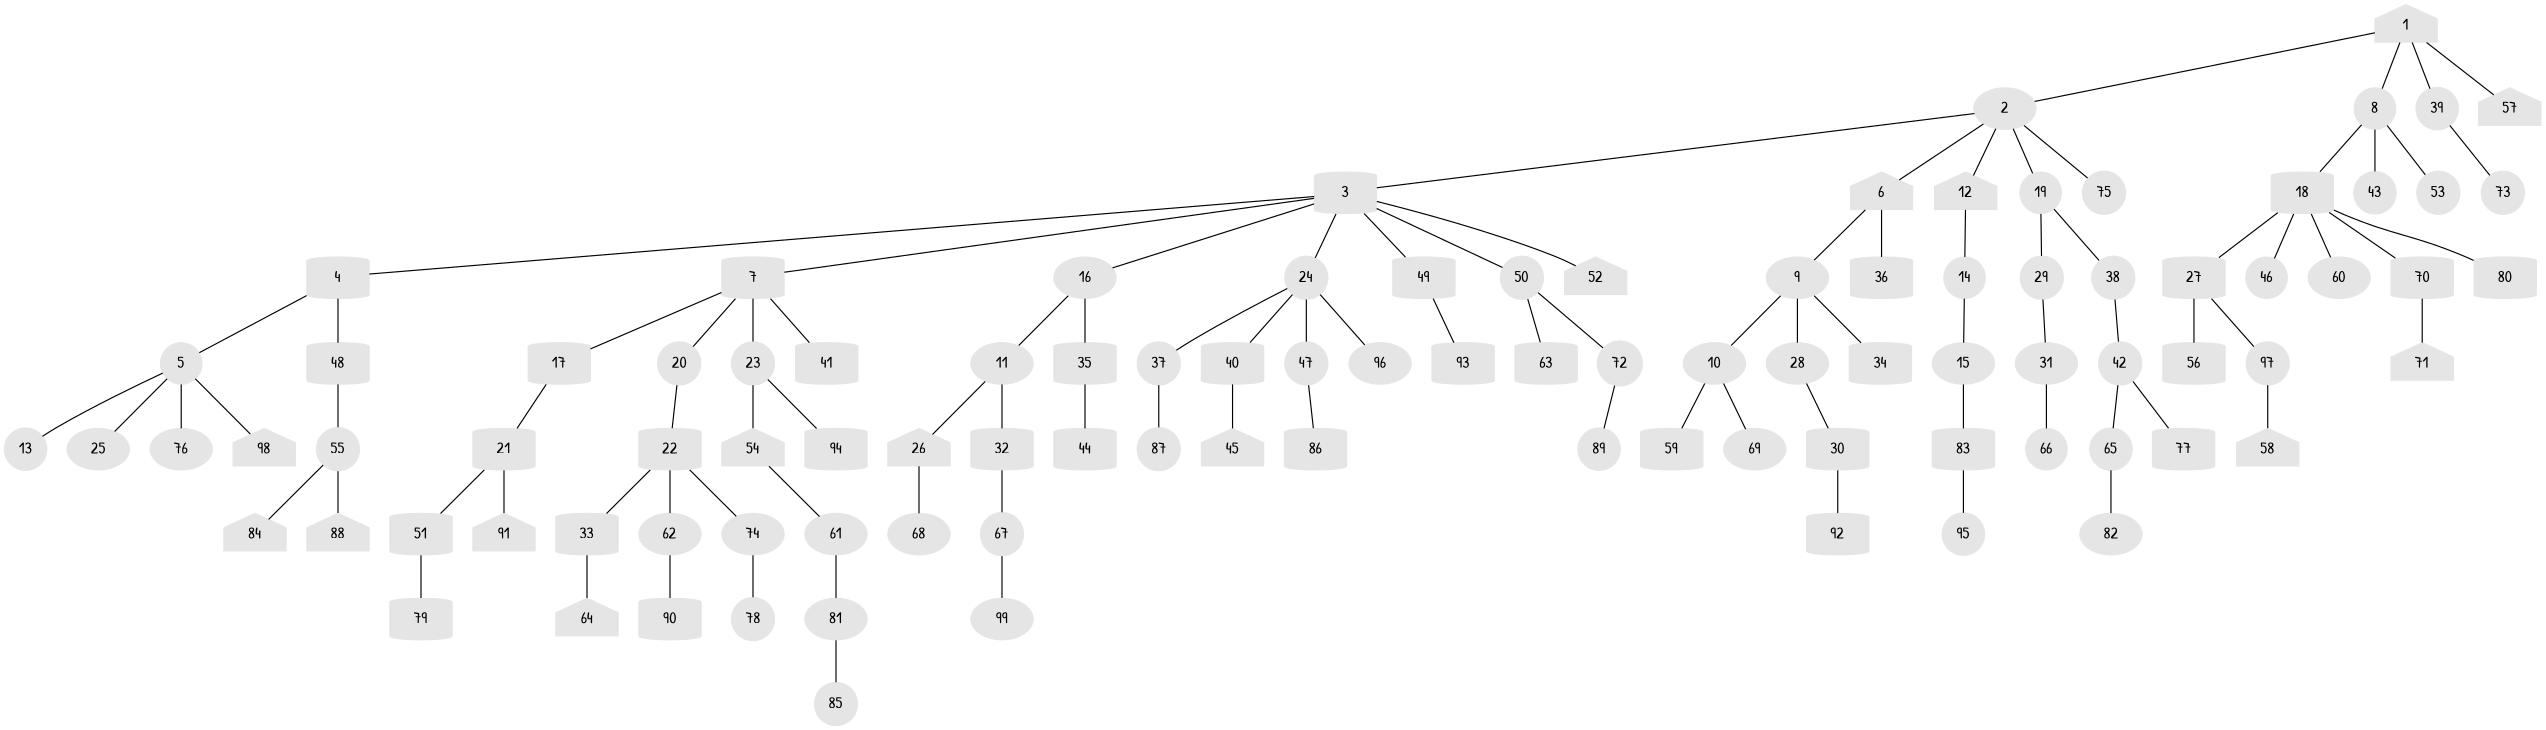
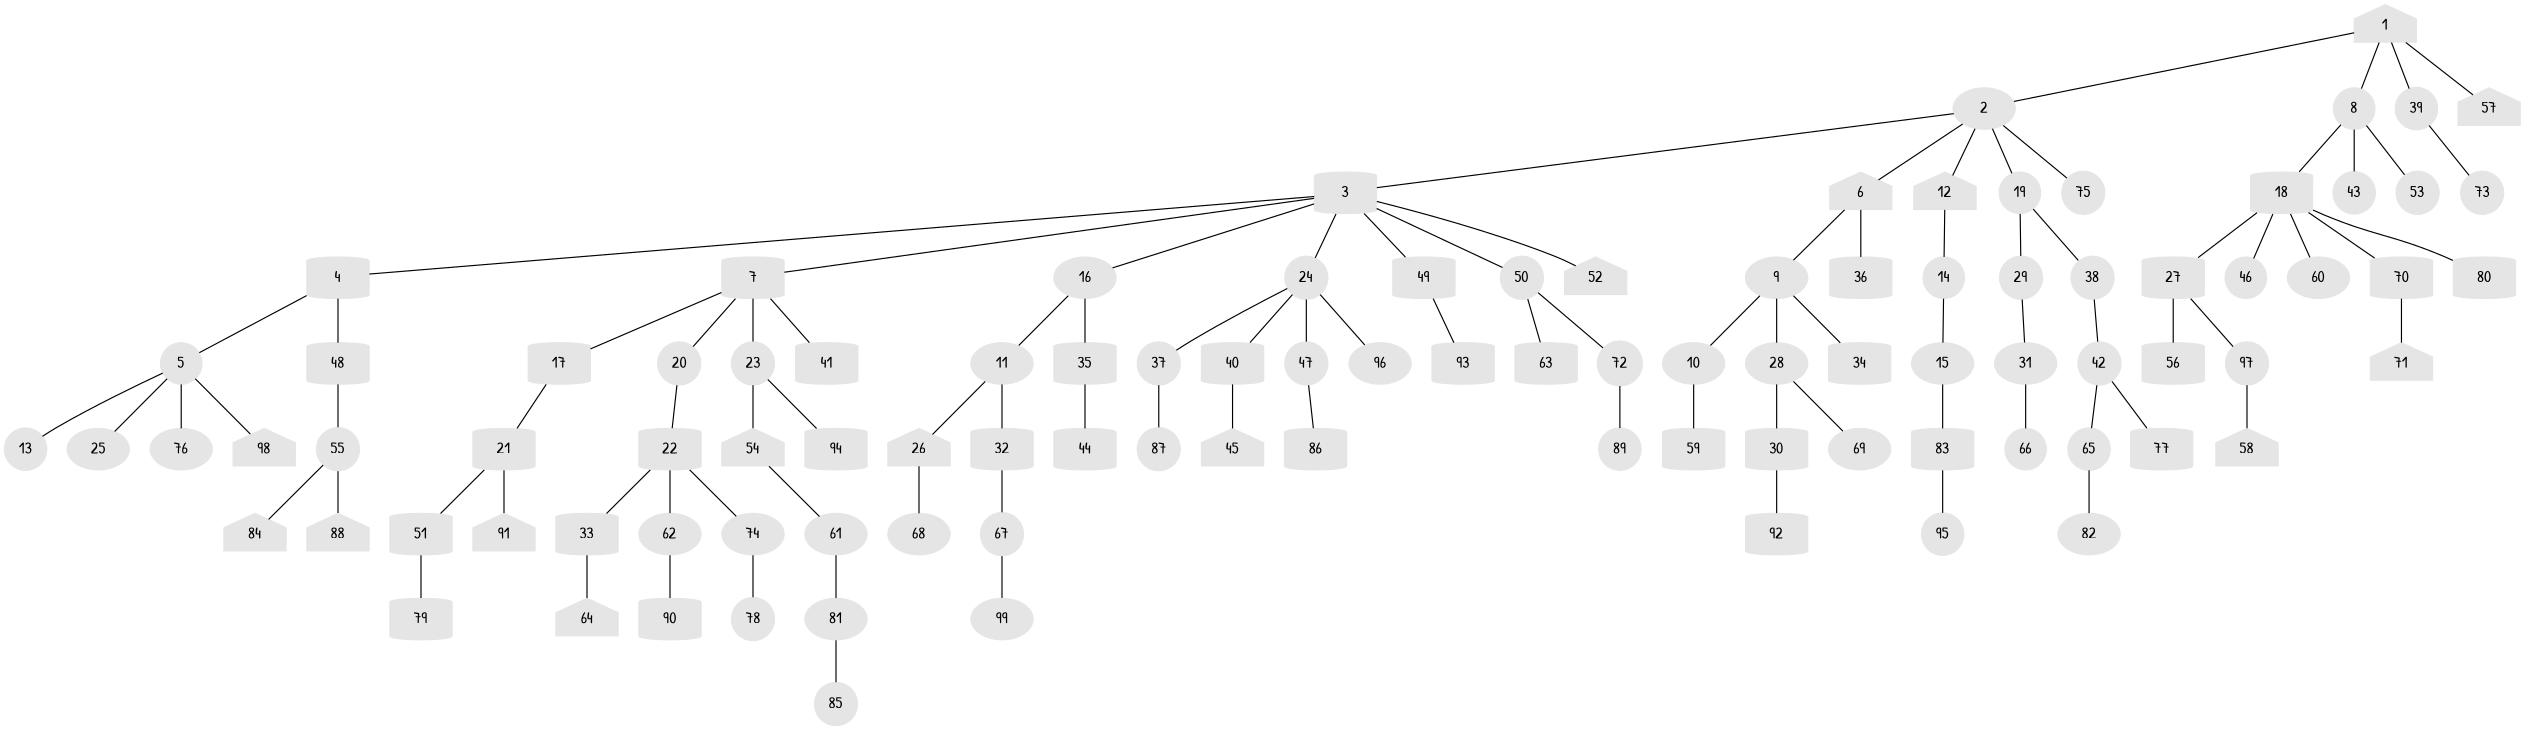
(1735, 406) -> (1818, 406)
